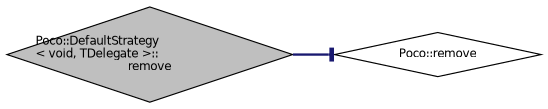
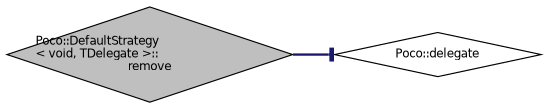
(438, 55) -> (438, 55)
